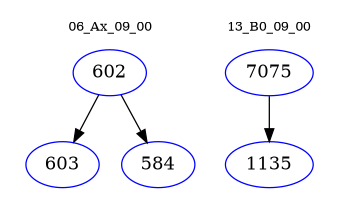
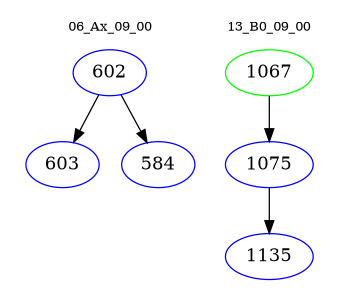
(269, 73) -> (269, 165)
none -> (269, 73)
